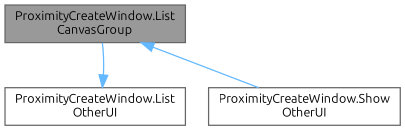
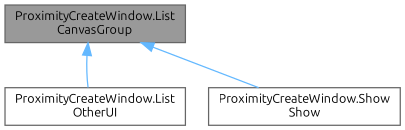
(104, 59) -> (87, 71)
(304, 106) -> (304, 106)
